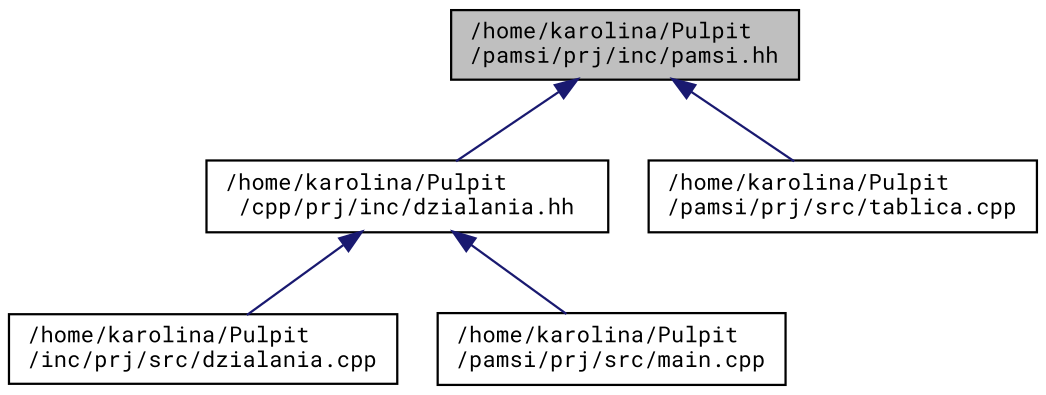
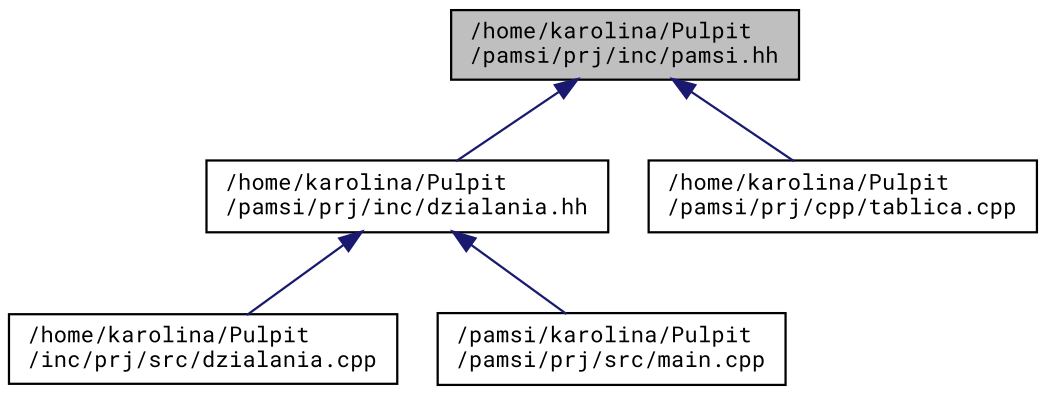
(407, 196) -> (407, 196)
(843, 196) -> (843, 196)
(612, 349) -> (612, 349)
